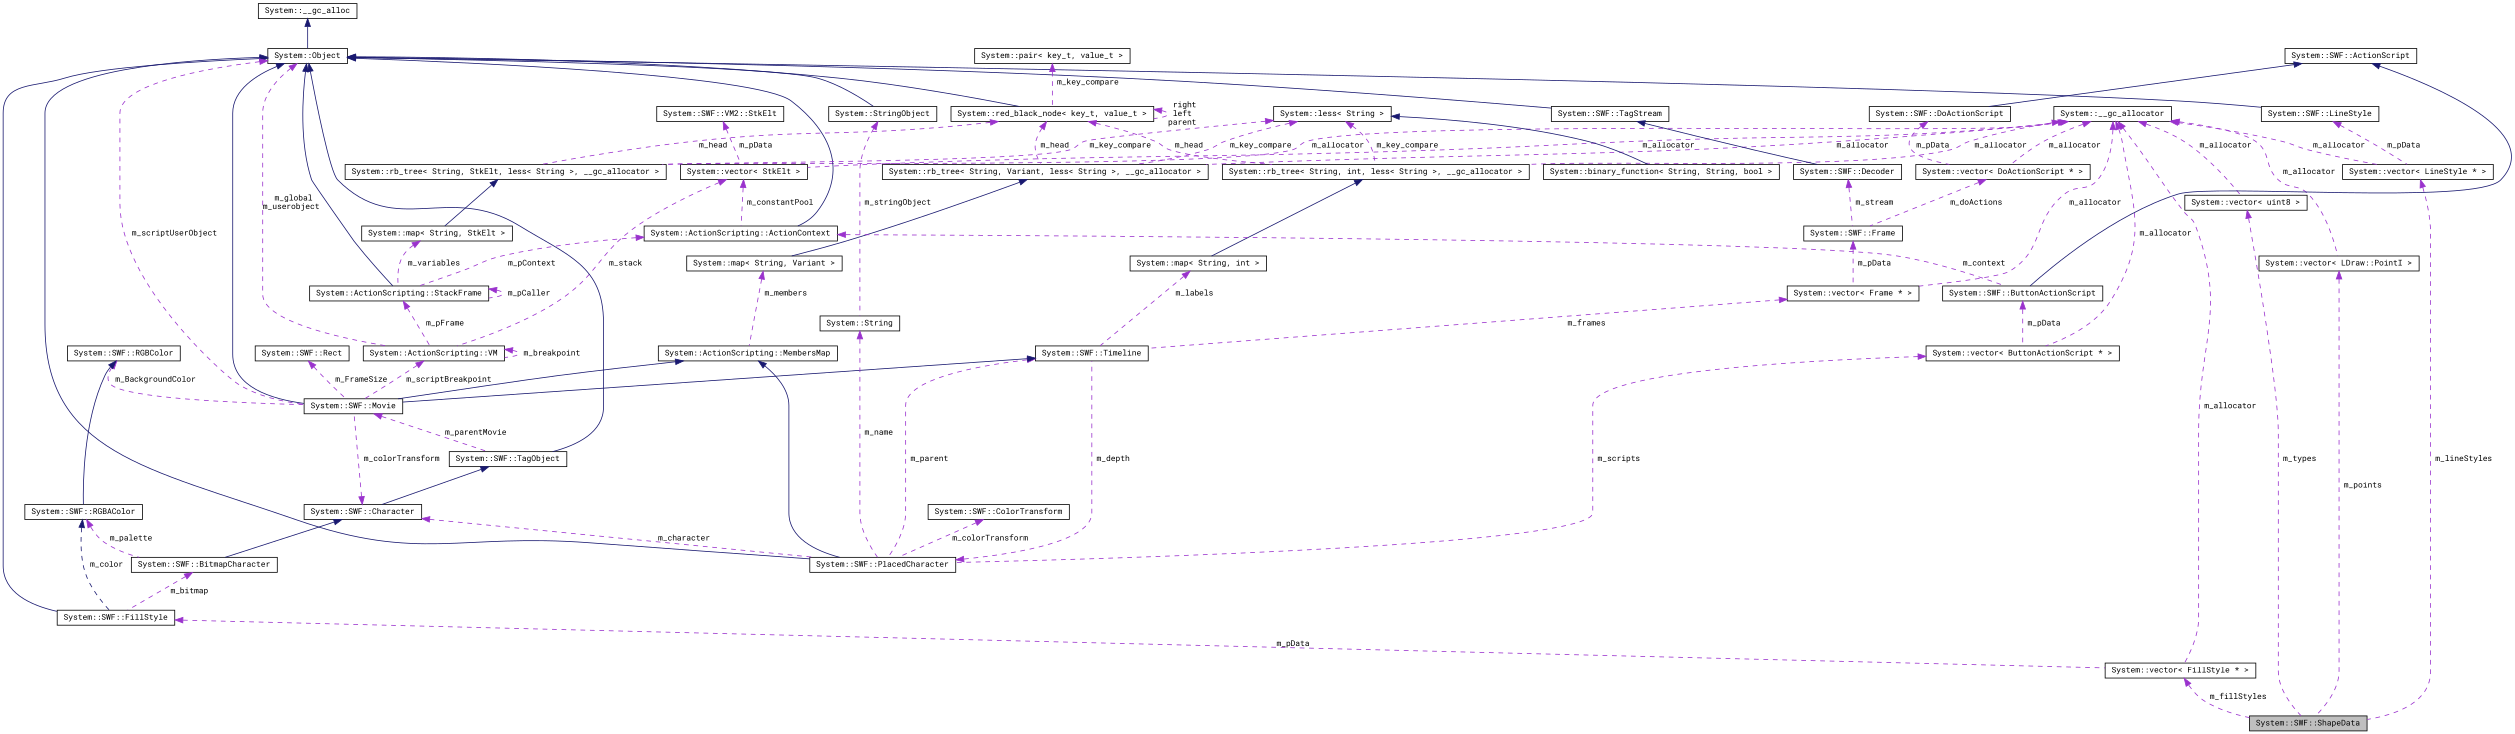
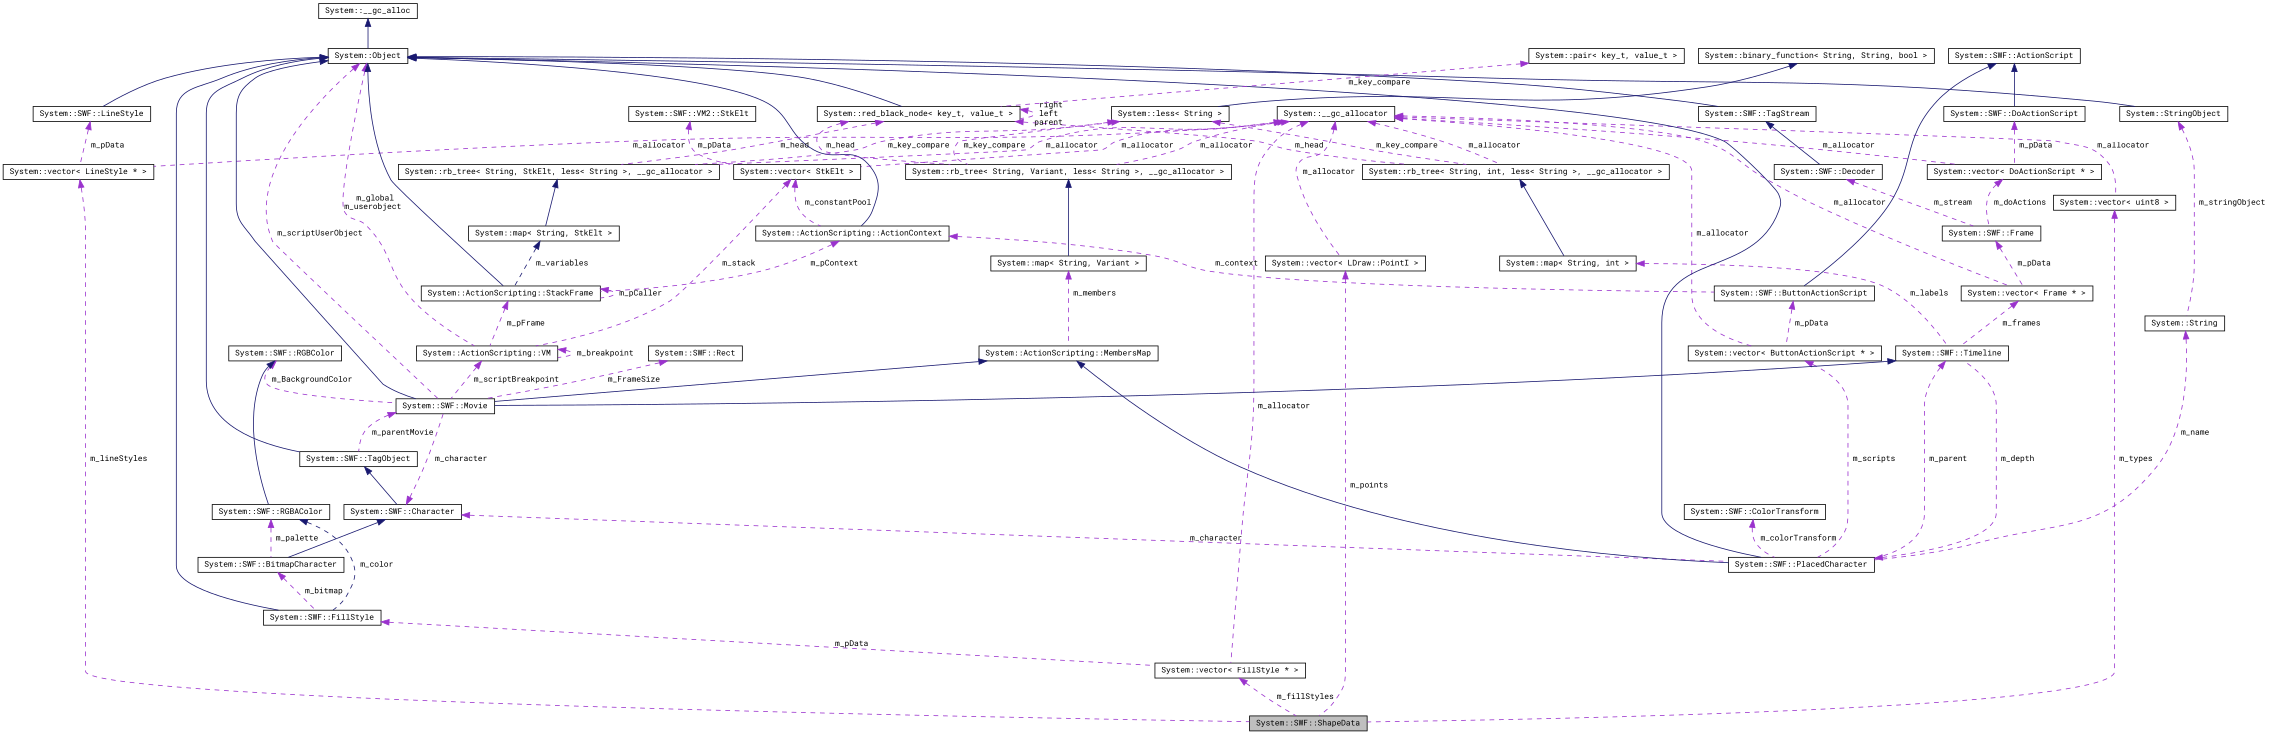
(1495, 125) -> (1505, 100)
(400, 263) -> (525, 267)
(400, 459) -> (459, 459)
